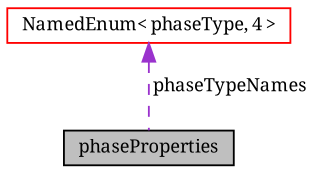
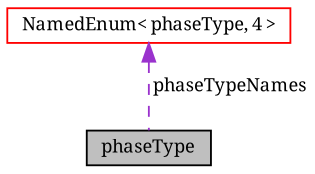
(149, 148) -> (149, 148)
